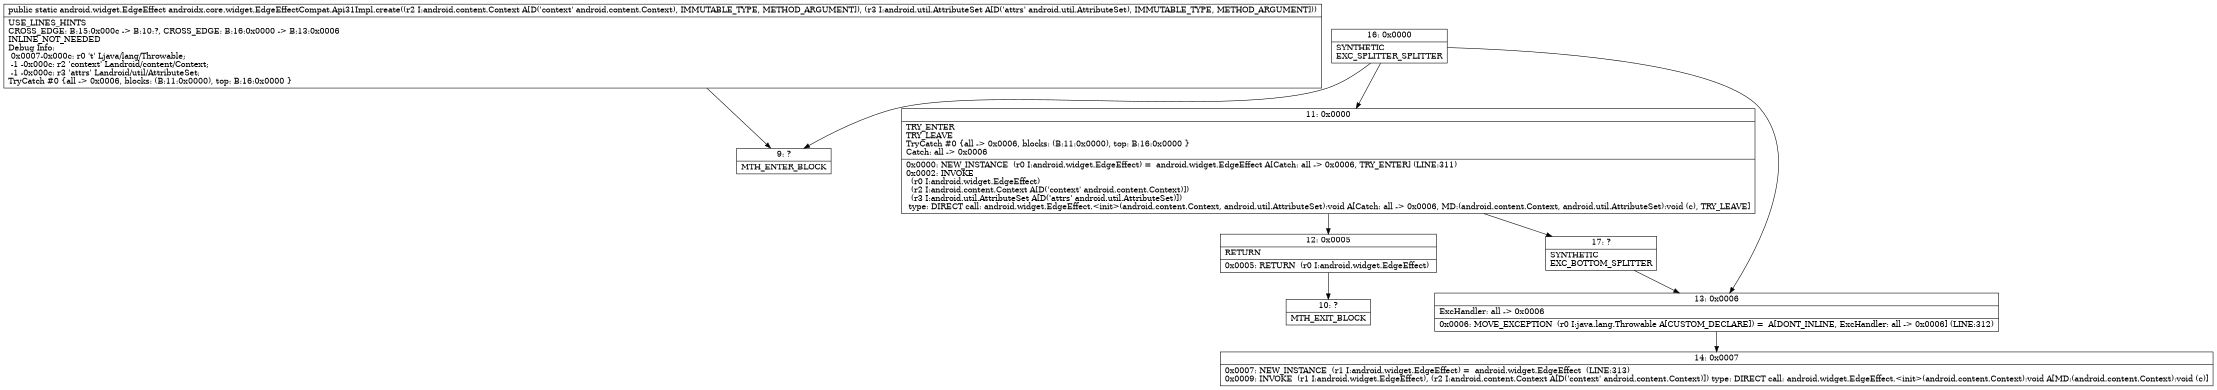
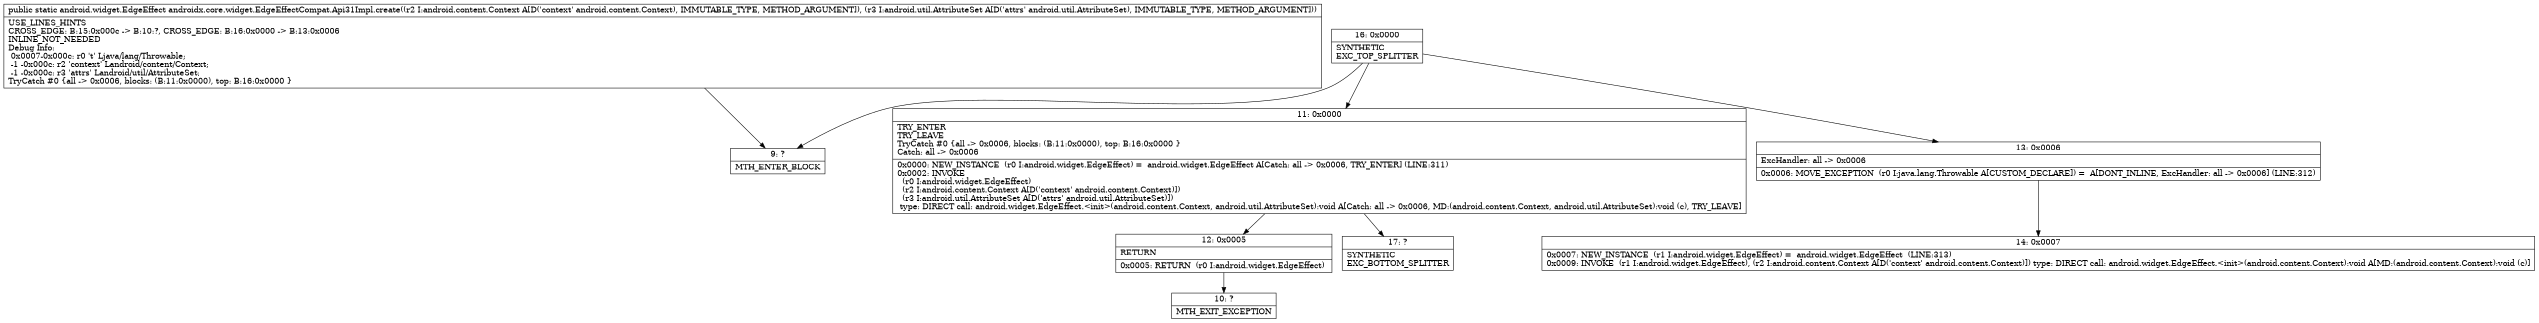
(1389, 56) -> (1377, 56)
(1654, 280) -> none
(1328, 318) -> (1224, 312)
